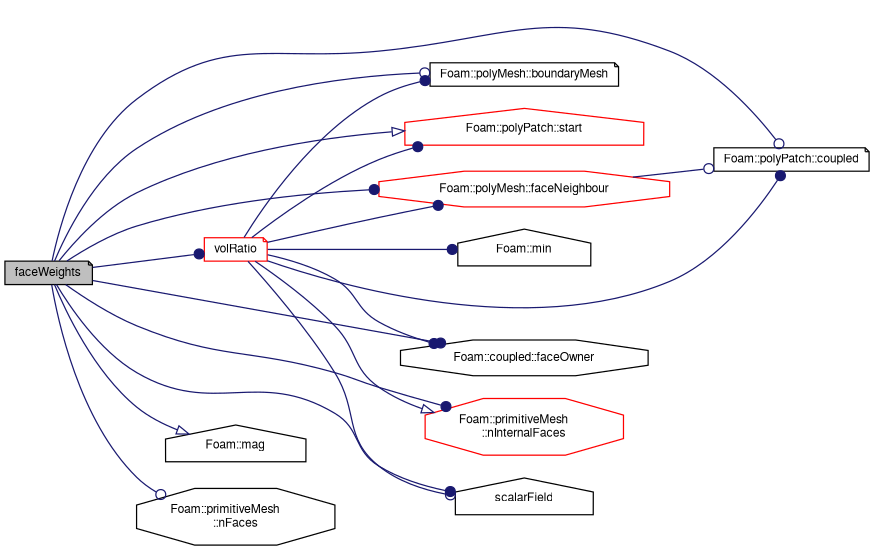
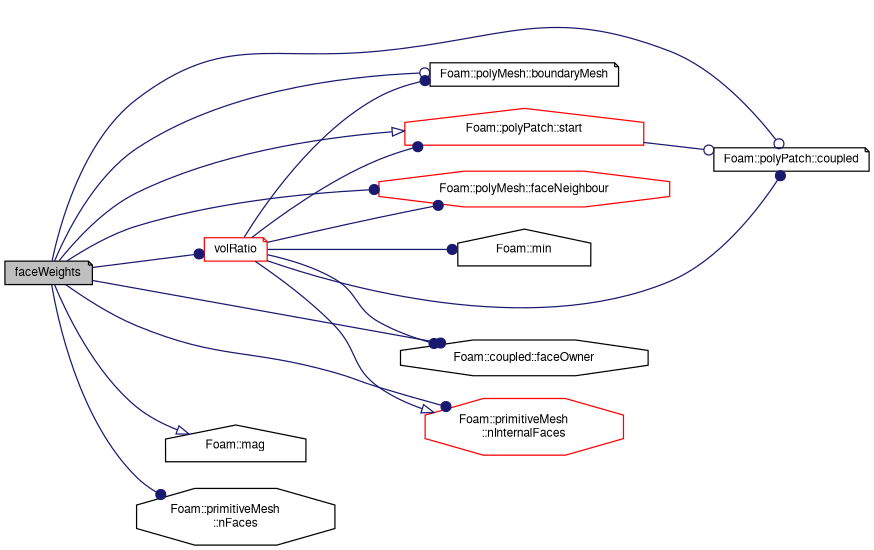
(668, 173) -> (674, 146)
(85, 399) -> (85, 399)
(524, 498) -> none
